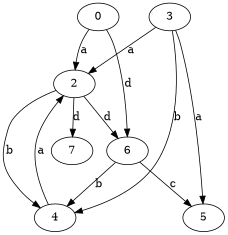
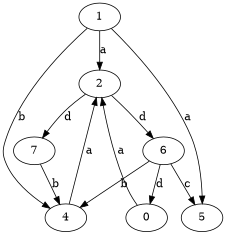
(170, 17) -> (100, 17)
(122, 78) -> (156, 180)
(5, 140) -> (48, 181)
